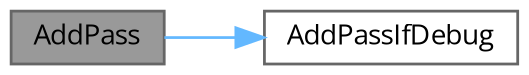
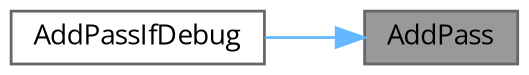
(200, 38) -> (300, 38)
